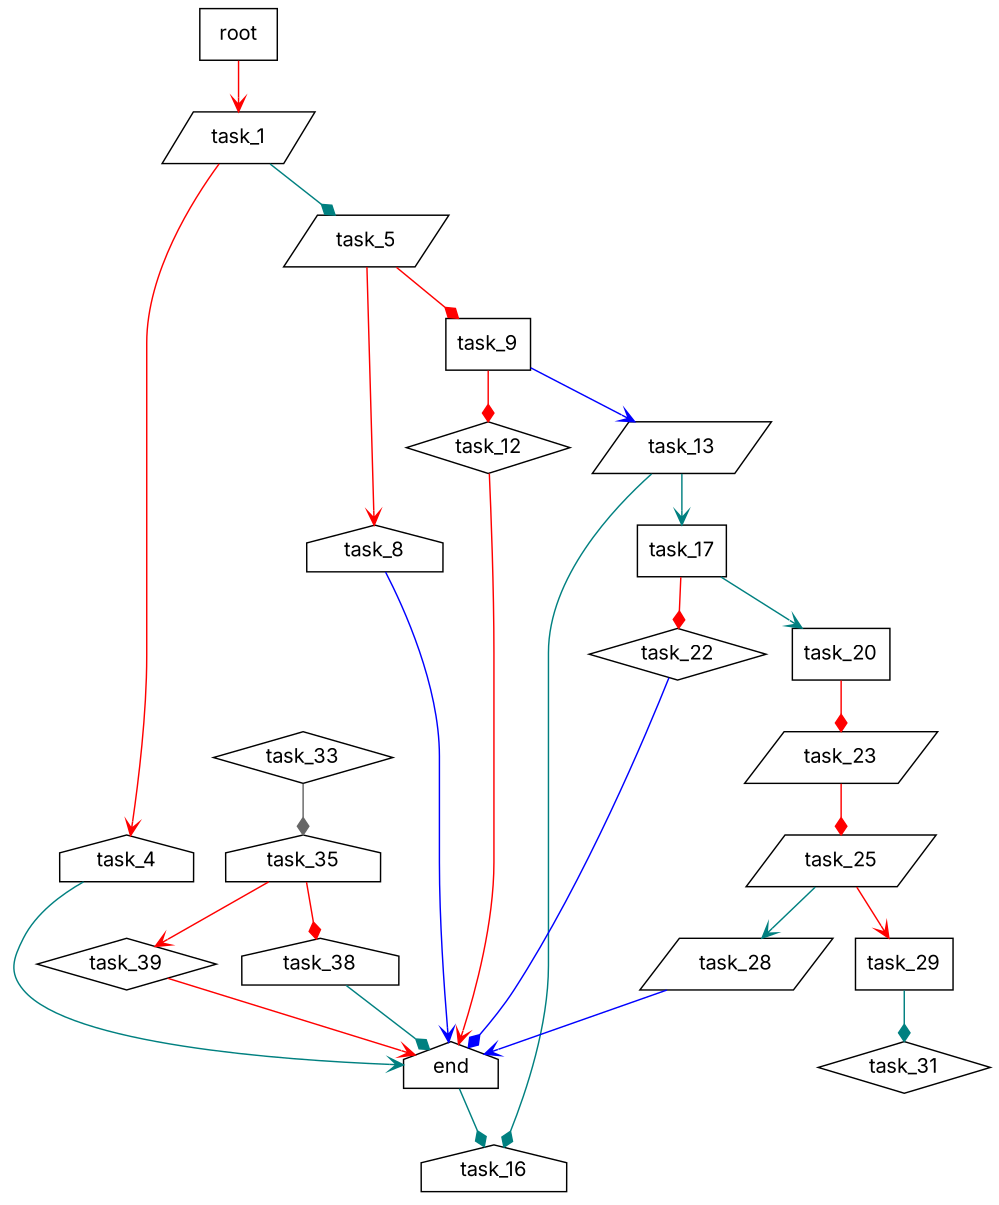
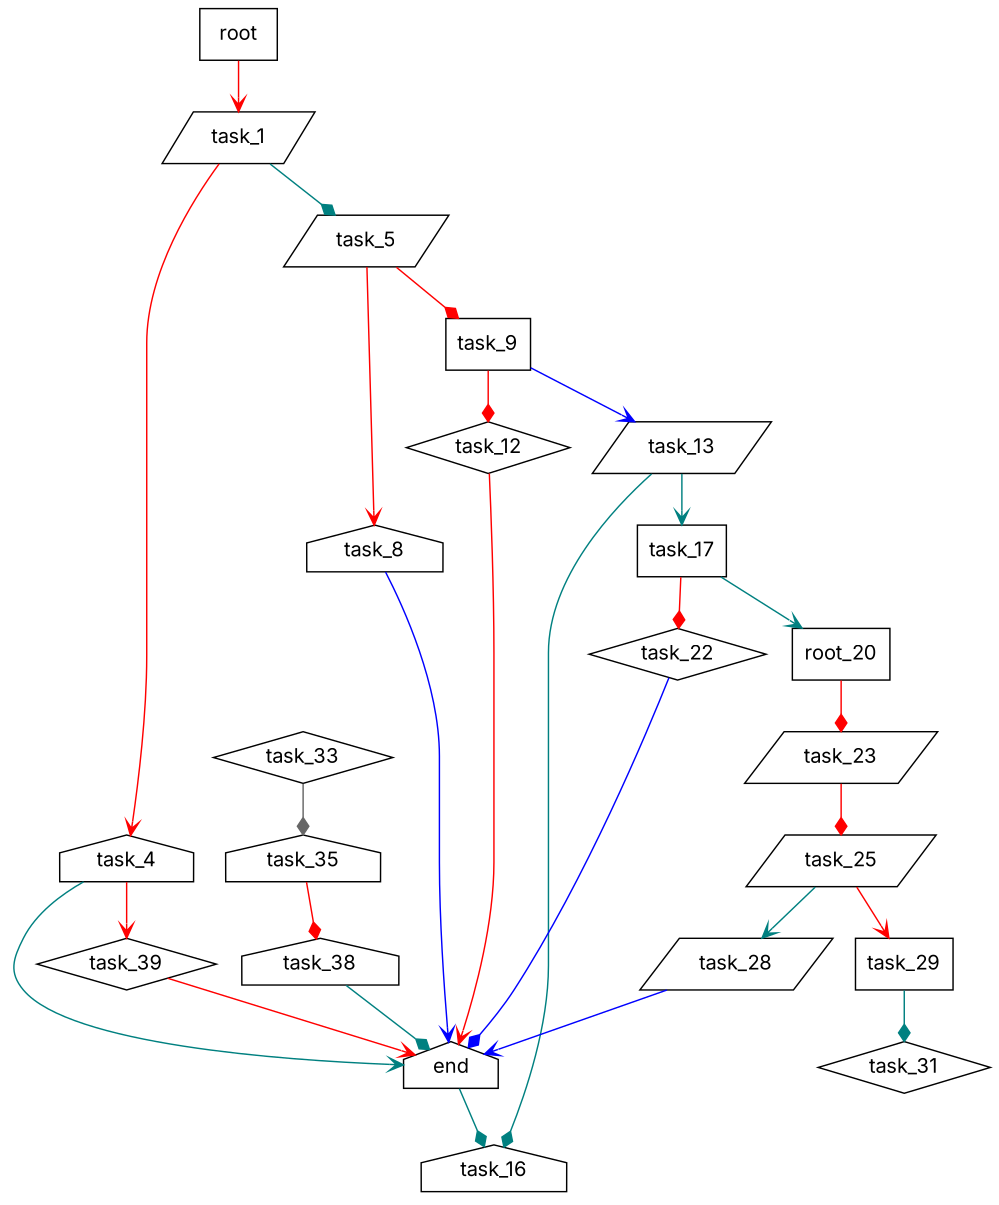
(841, 654) -> (841, 654)
(218, 911) -> (127, 903)
